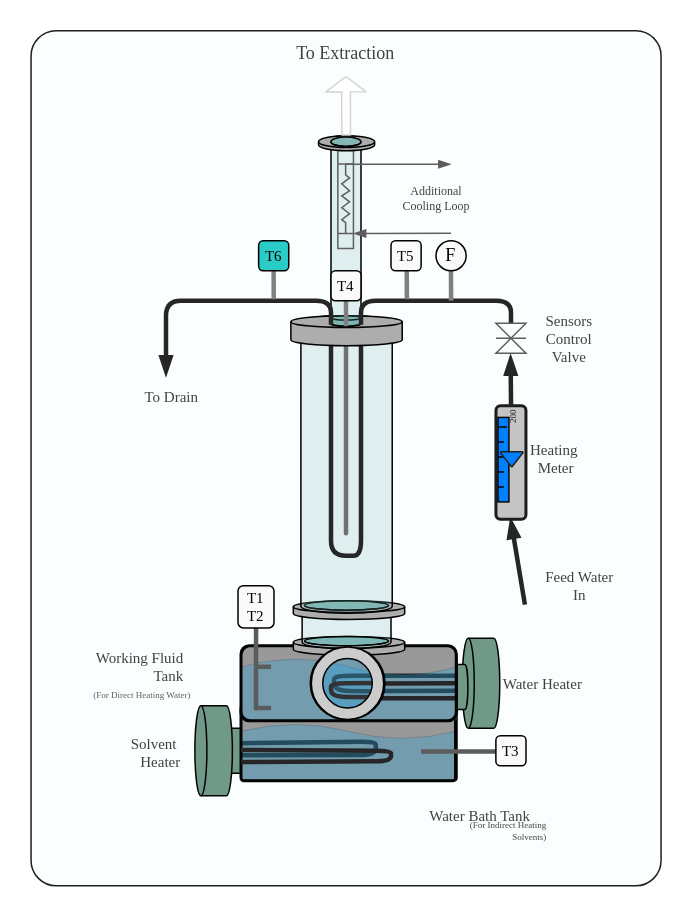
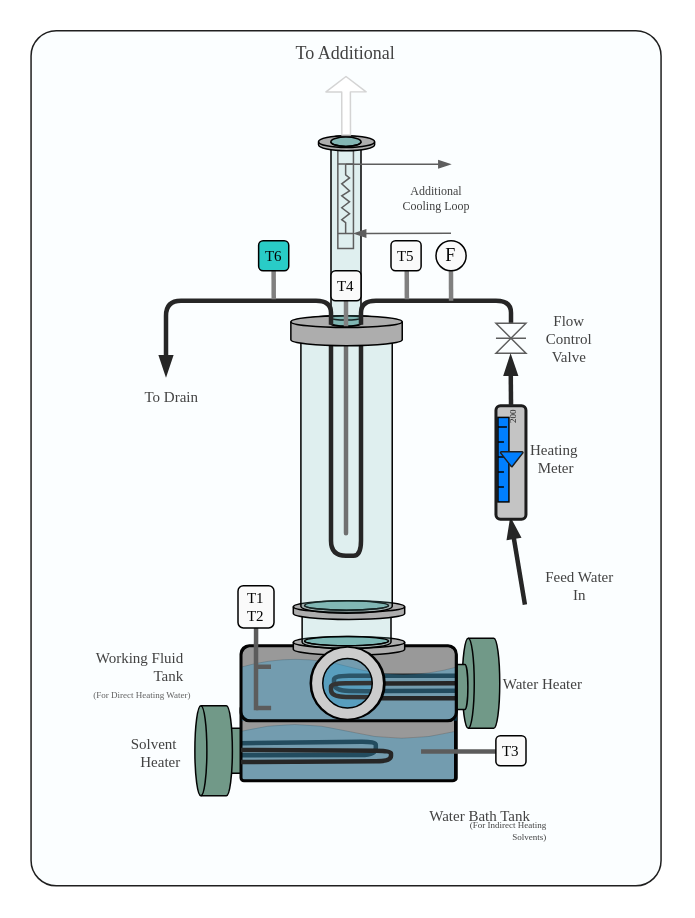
(346, 53) -> (346, 53)
(569, 338) -> (569, 338)
